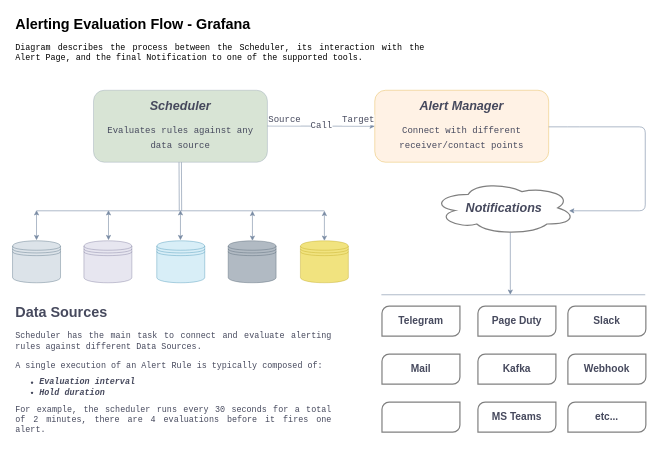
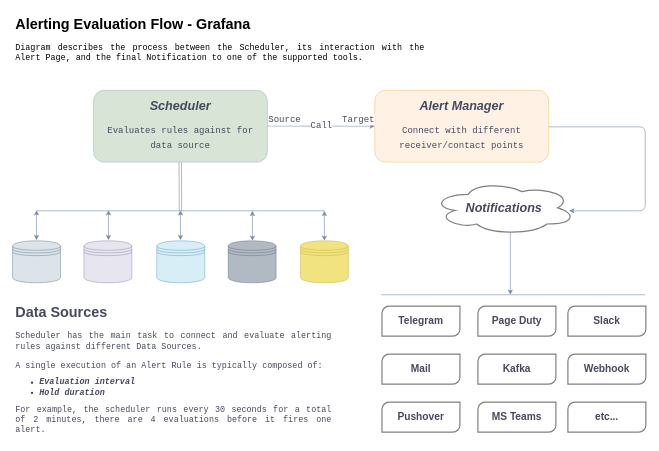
(180, 136) -> (180, 136)
none -> (421, 417)
